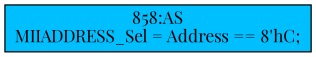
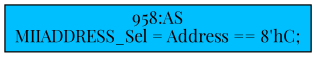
(158, 28) -> (158, 28)
